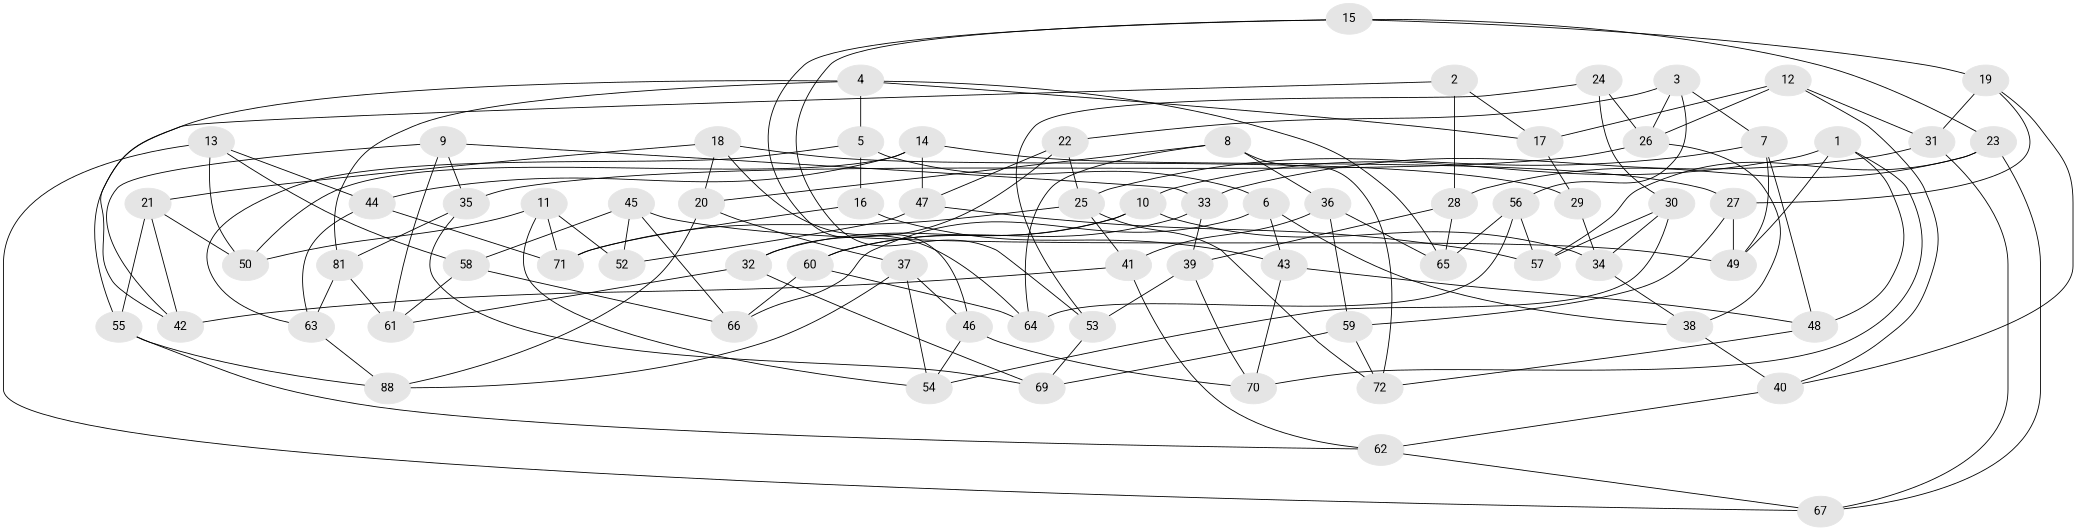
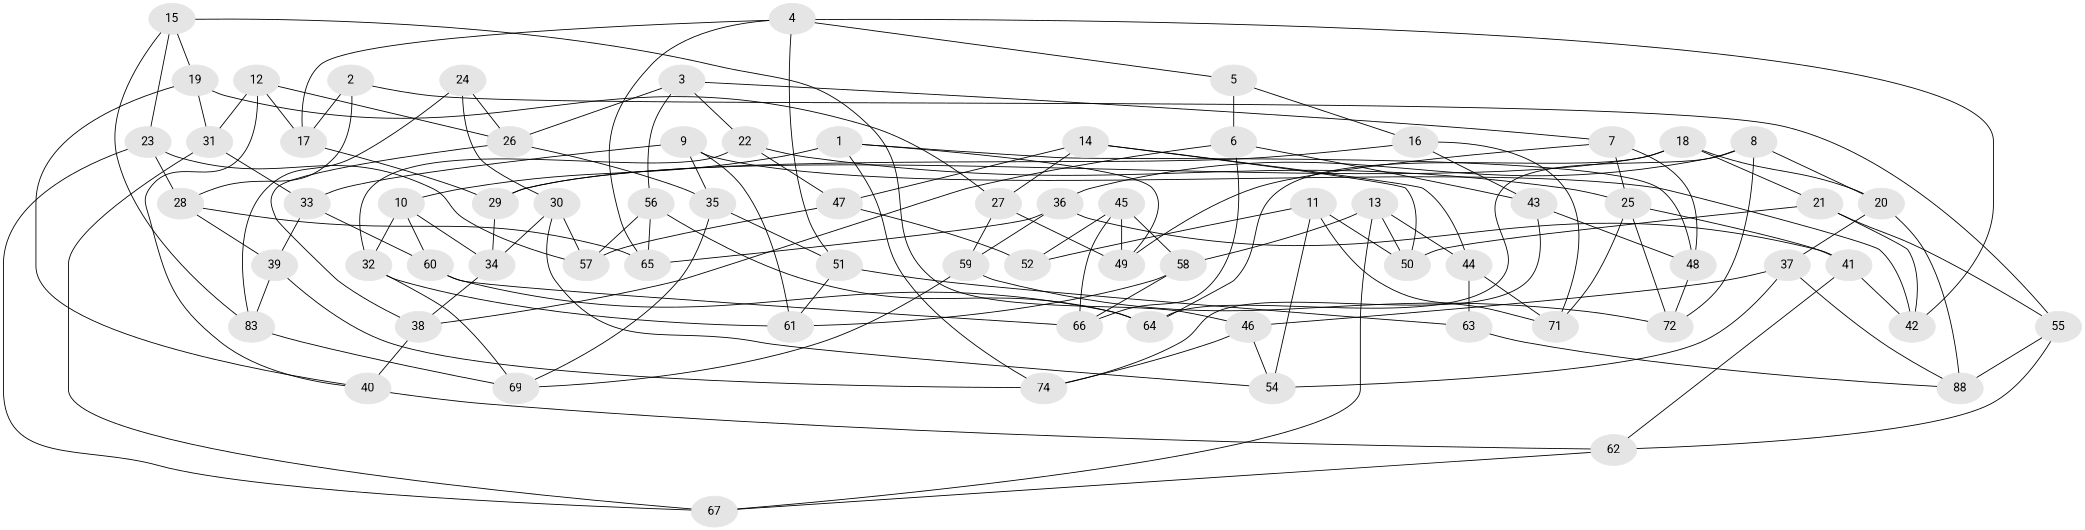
(567, 162) -> none
none -> (952, 162)
(340, 265) -> (839, 265)
(1093, 327) -> (252, 327)
(1253, 388) -> (1044, 388)
